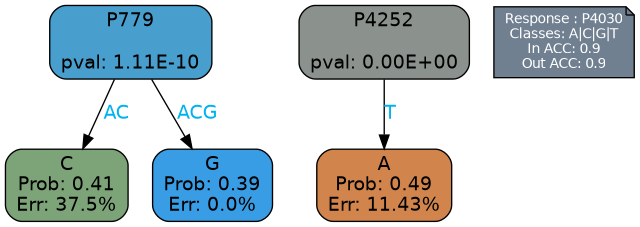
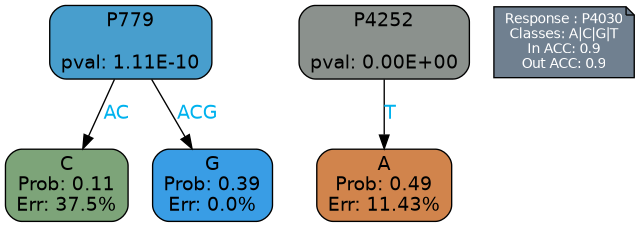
(67, 185) -> (67, 185)
